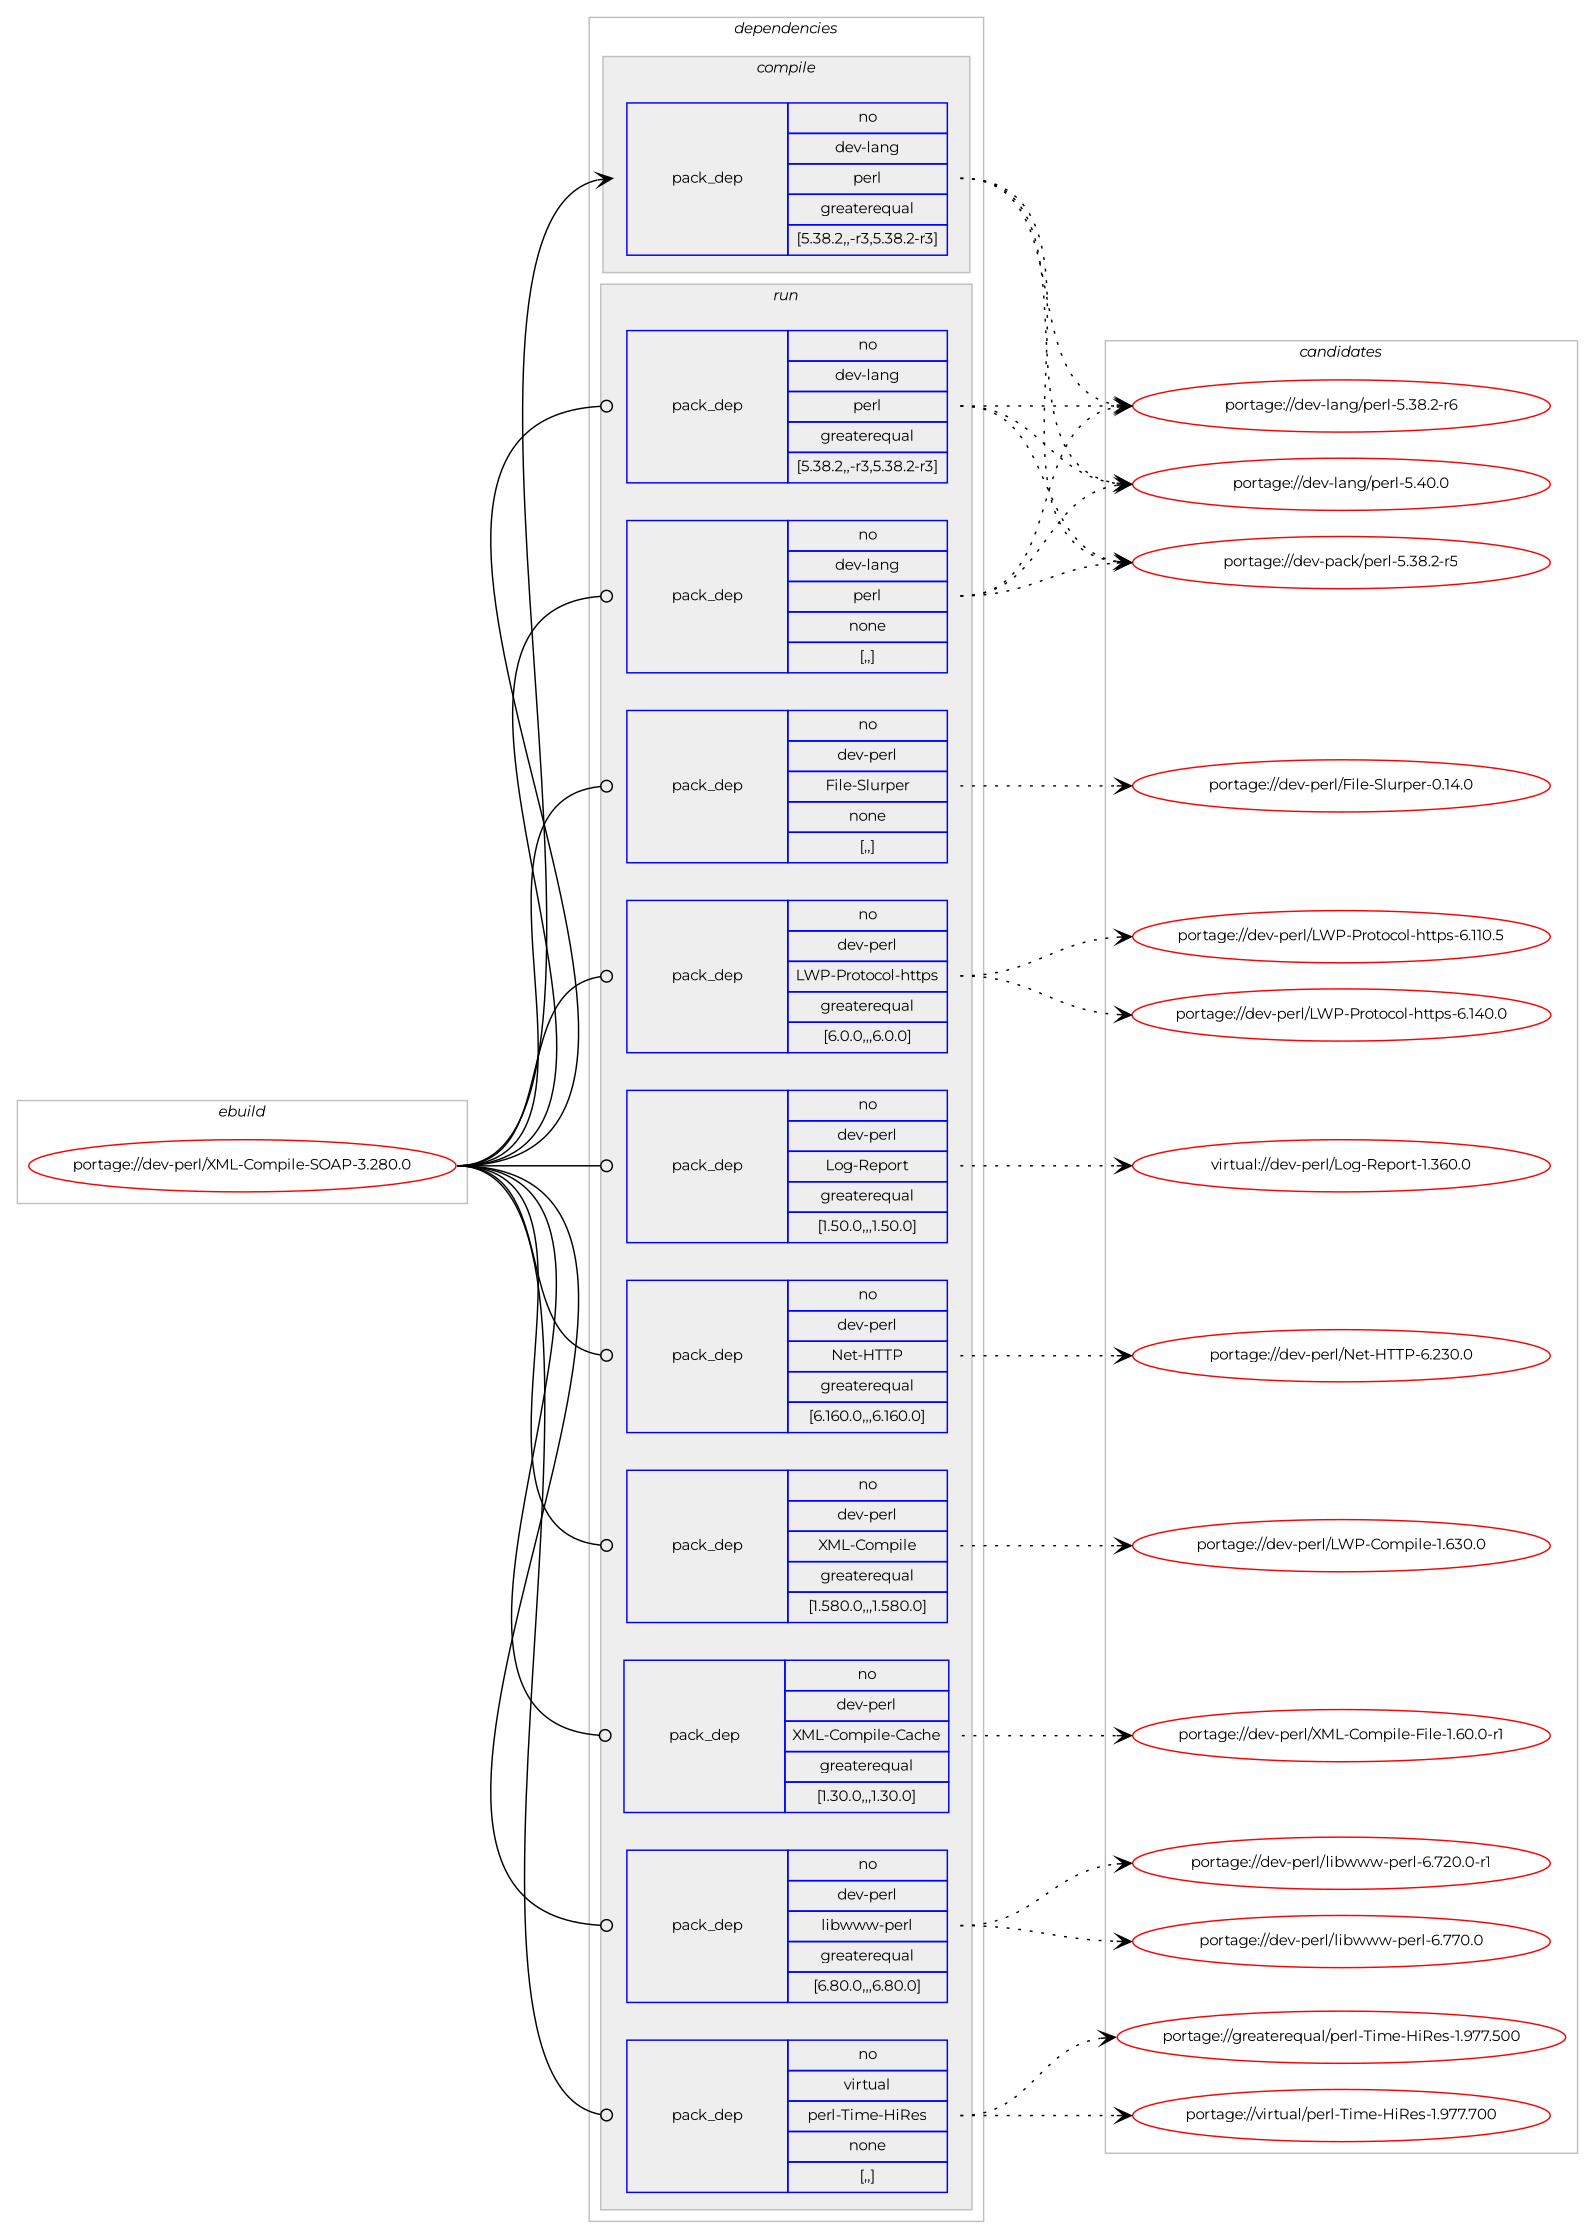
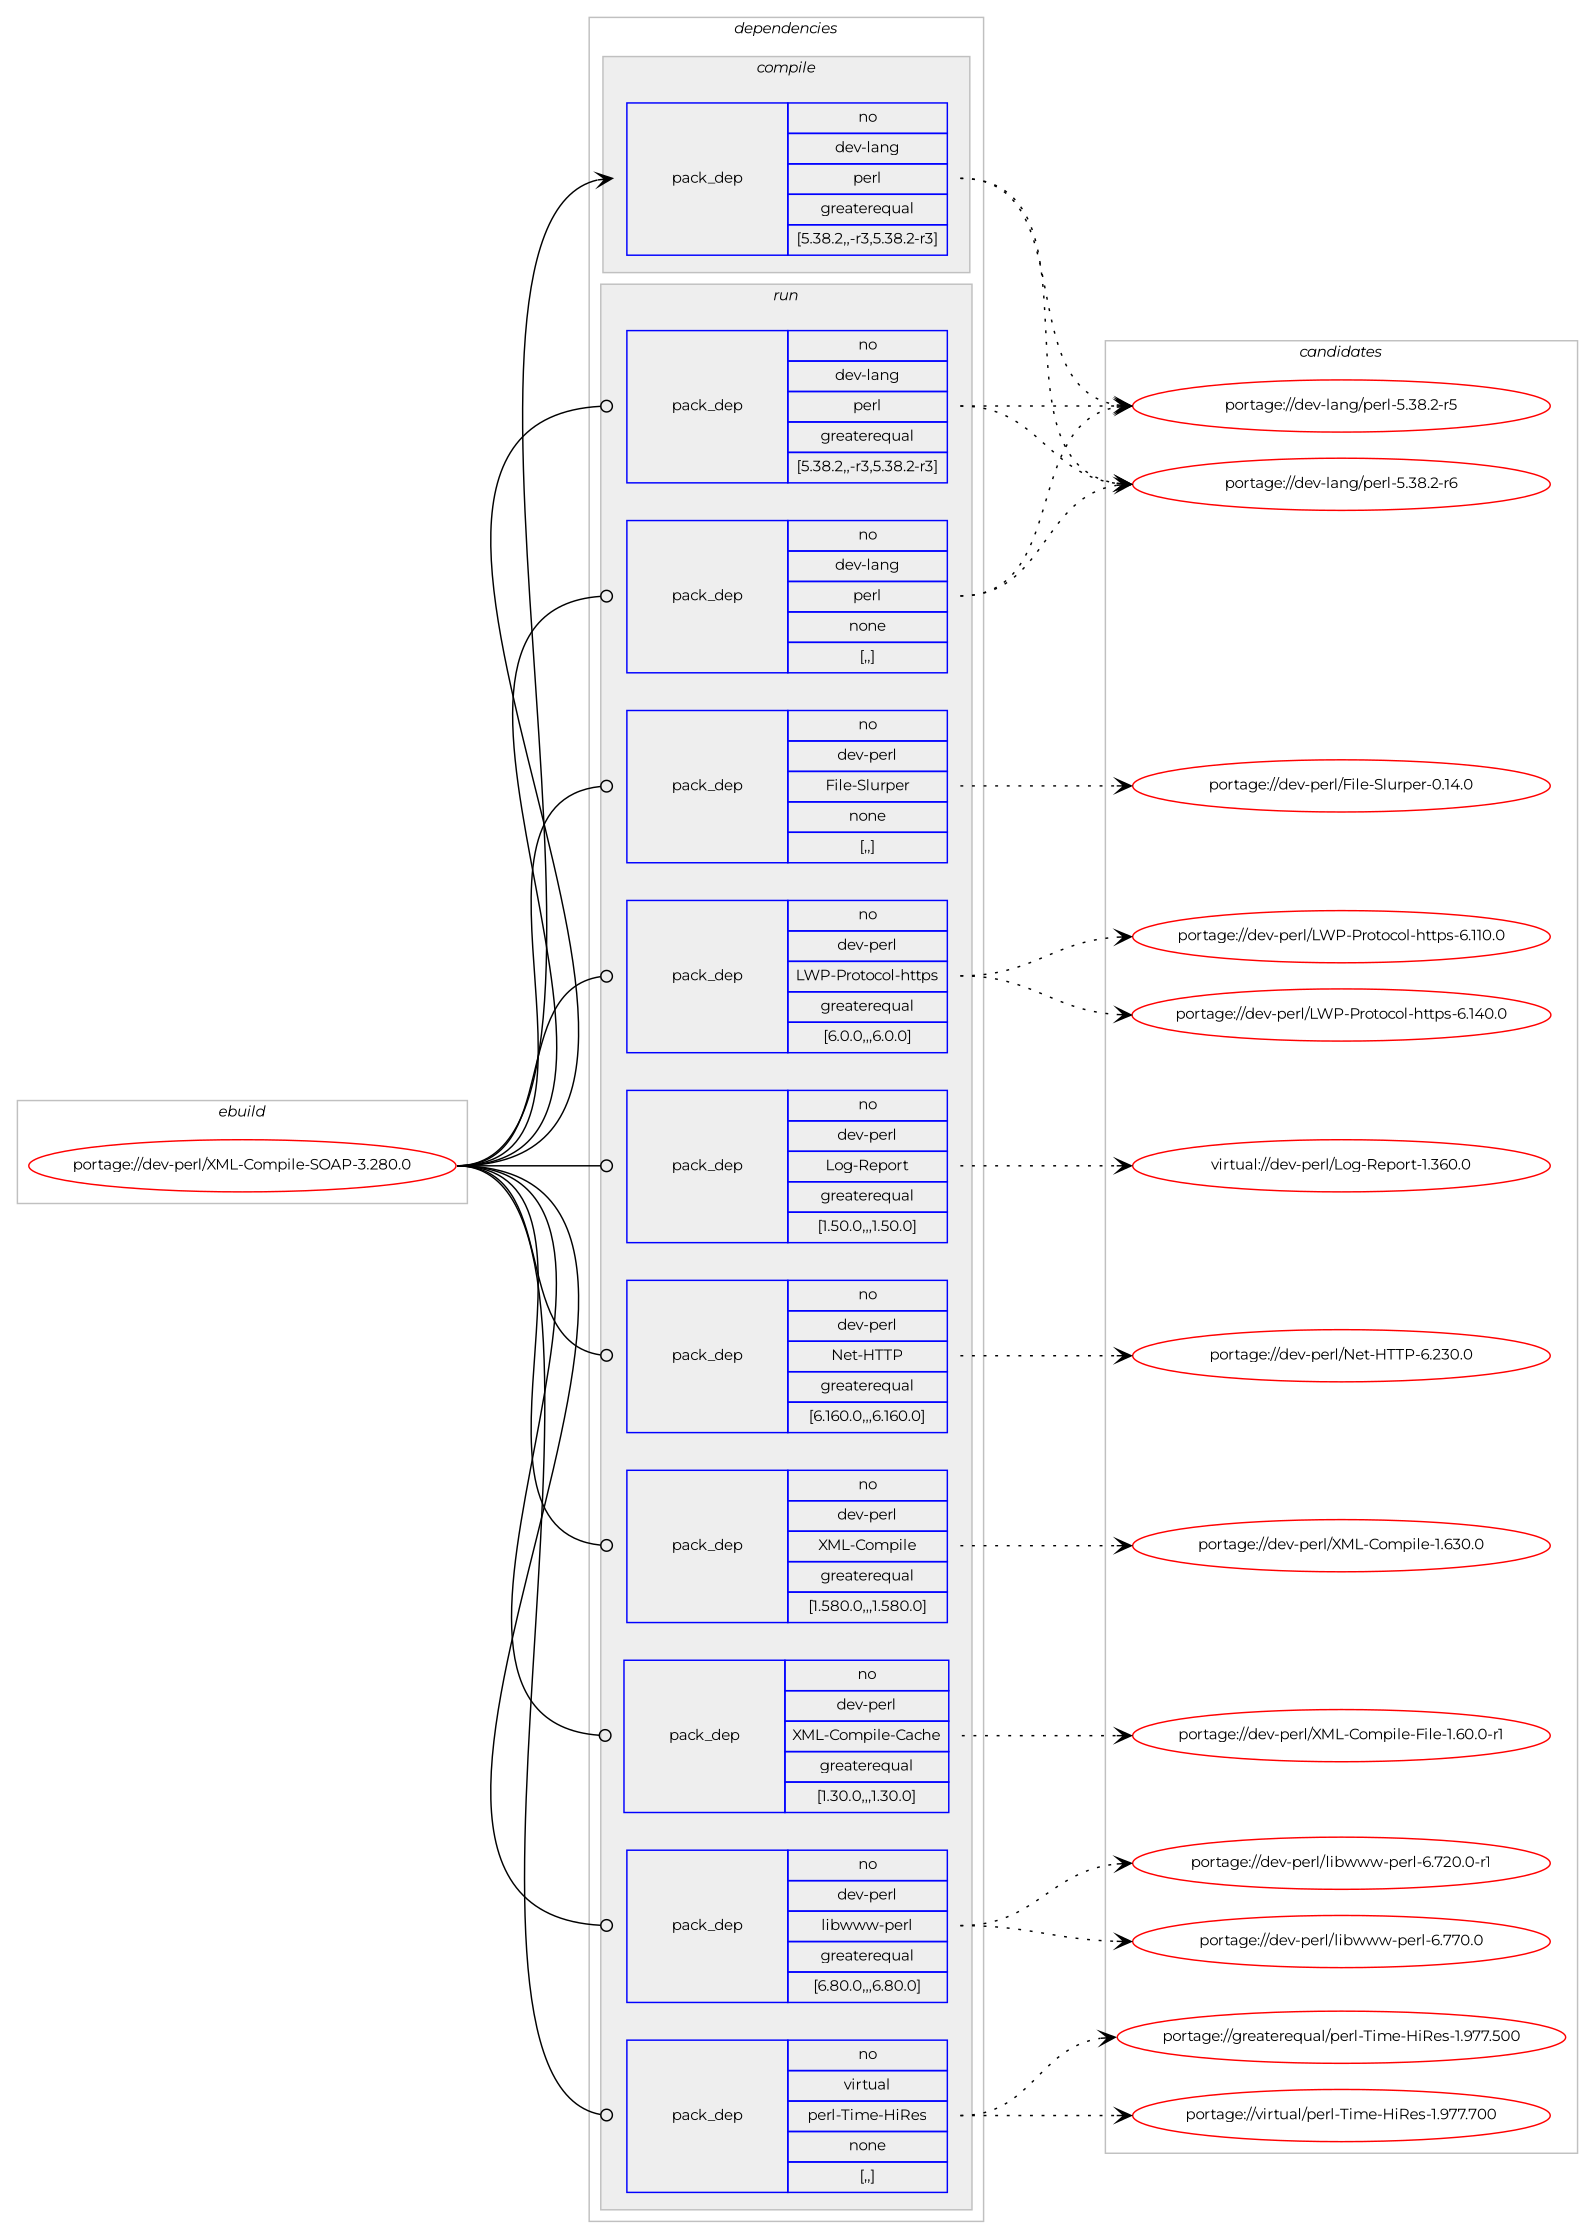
(1341, 484) -> none
(1341, 563) -> (1341, 406)
(1341, 937) -> (1341, 937)
(1341, 1546) -> (1341, 1546)
